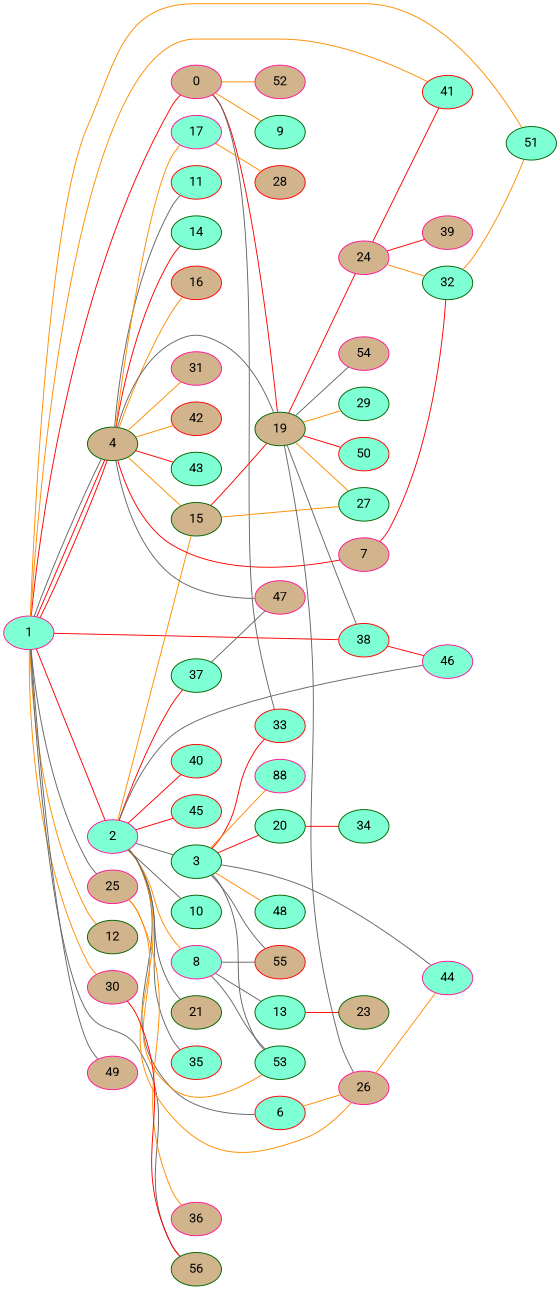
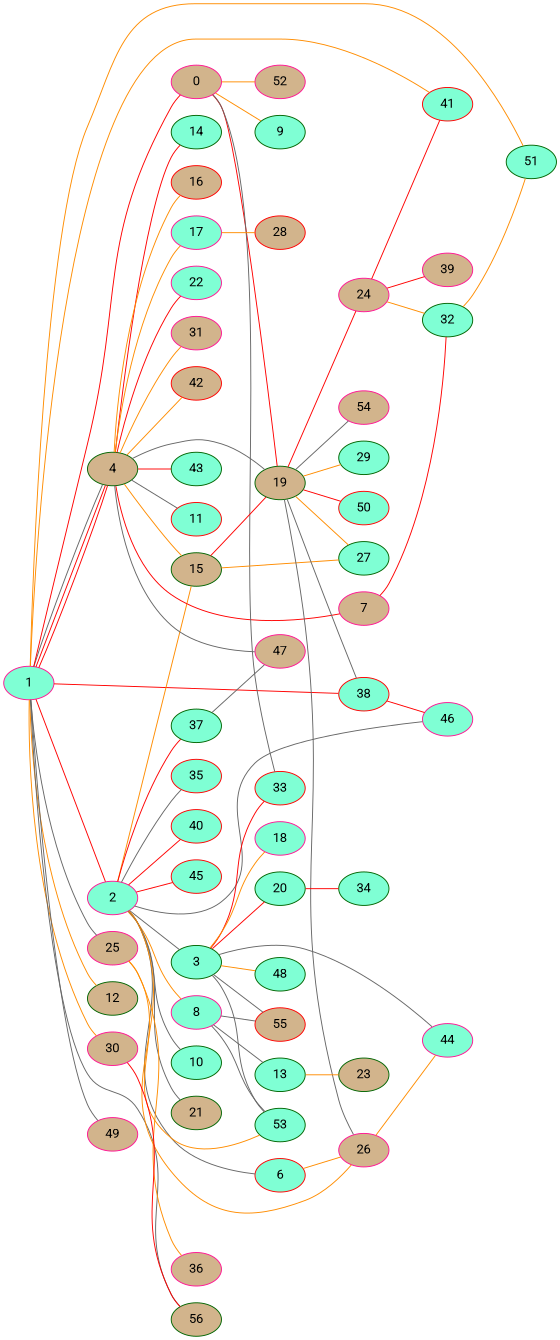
none -> (196, 283)
(280, 776) -> (280, 838)
(322, 1012) -> (322, 1075)
